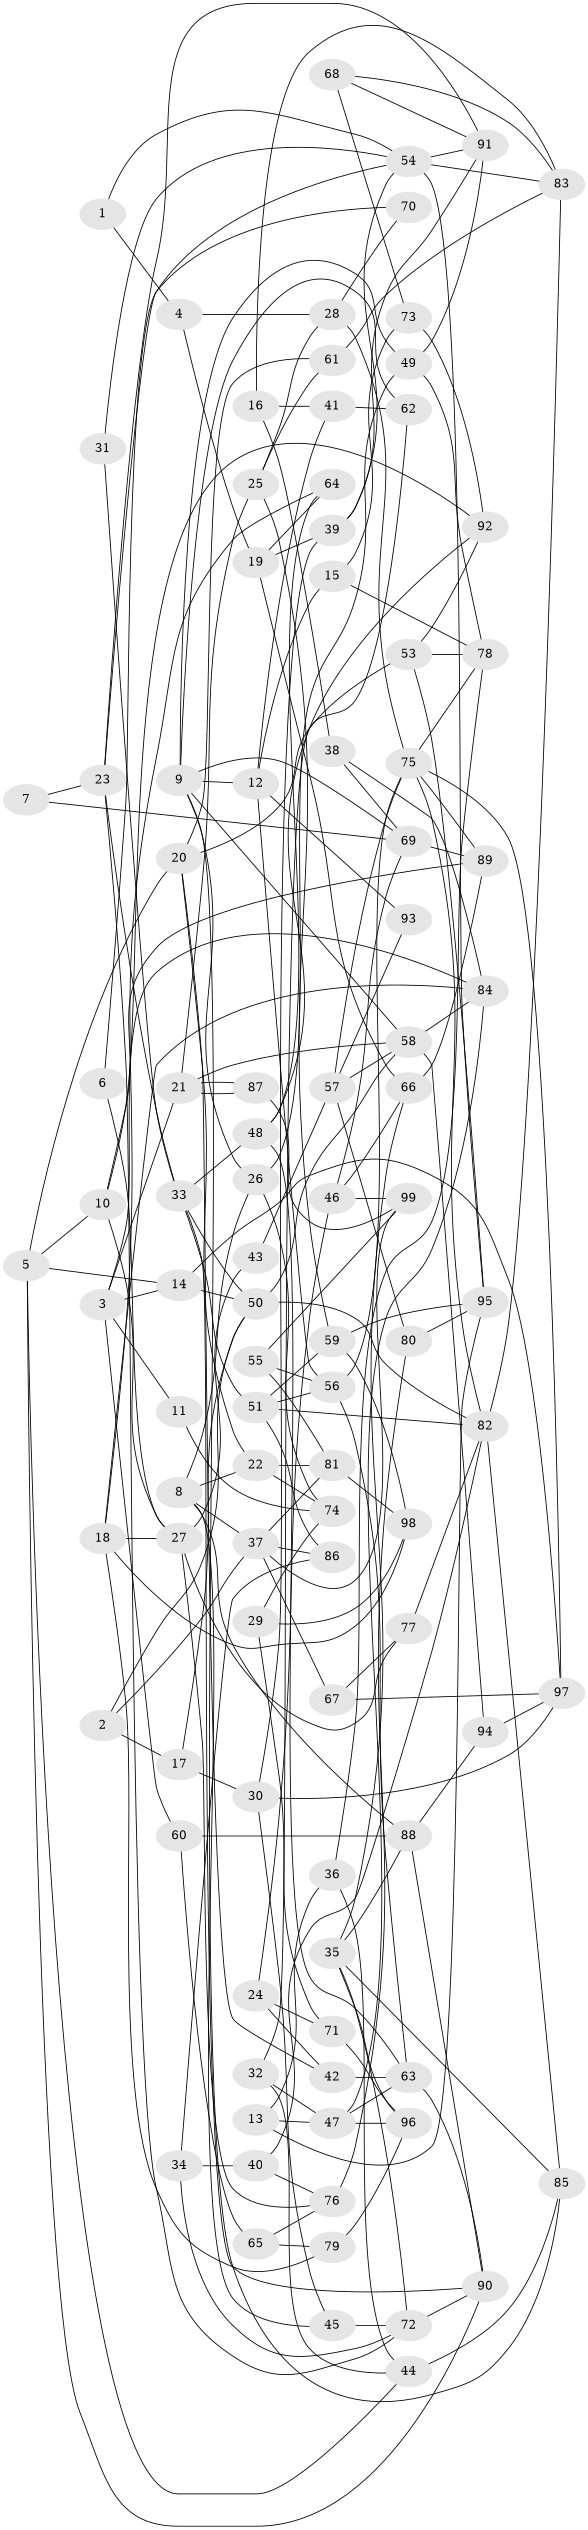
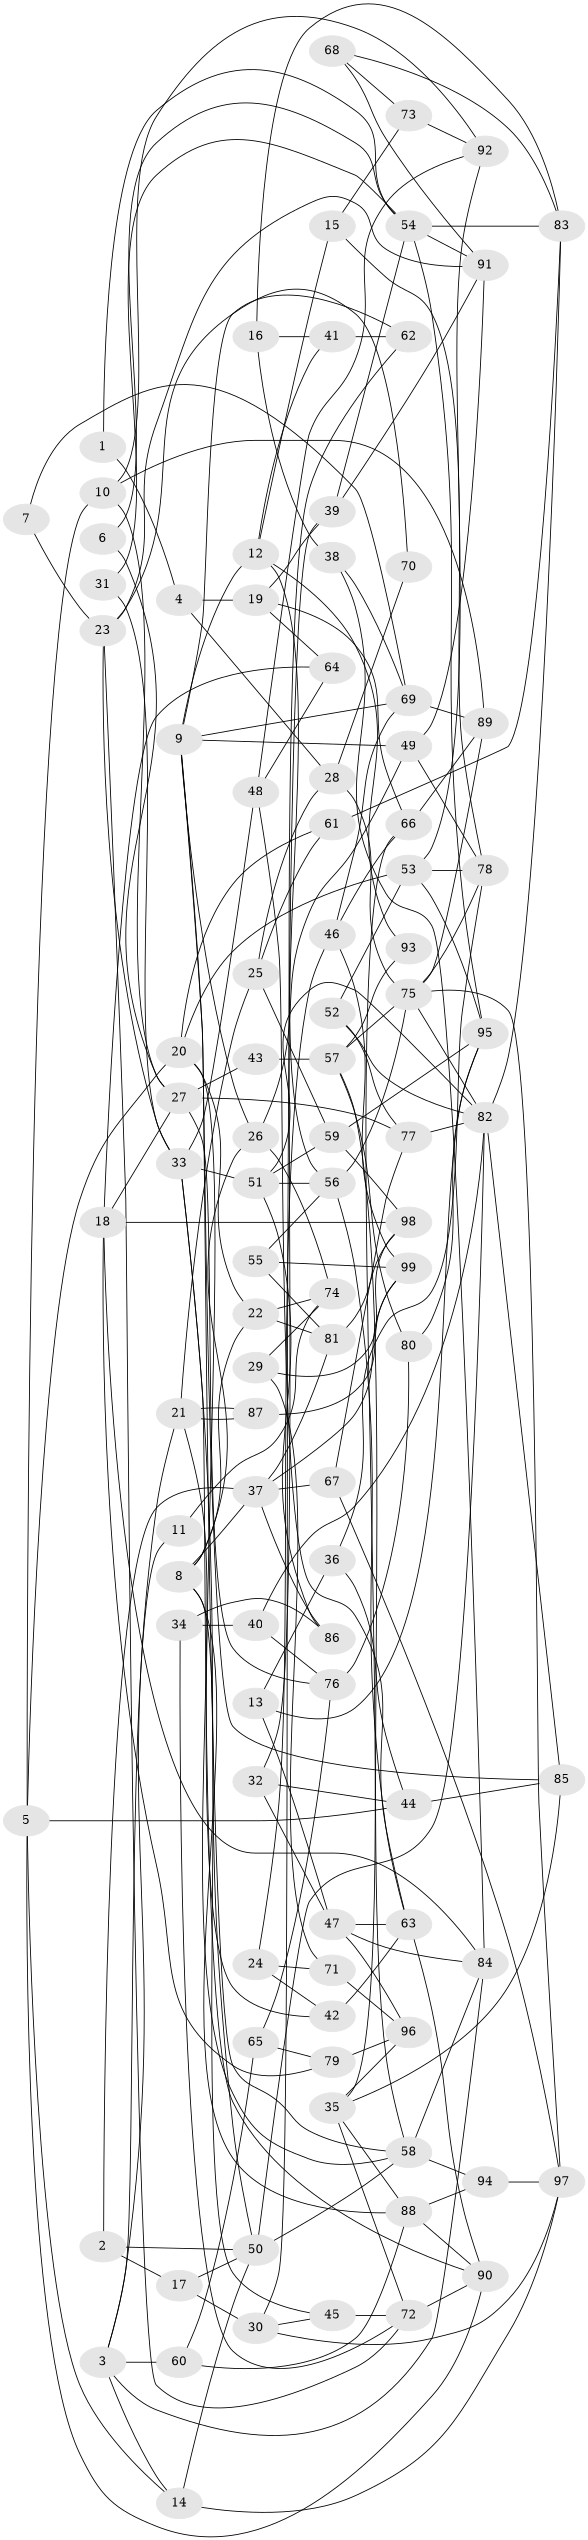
none -> (332, 1013)
